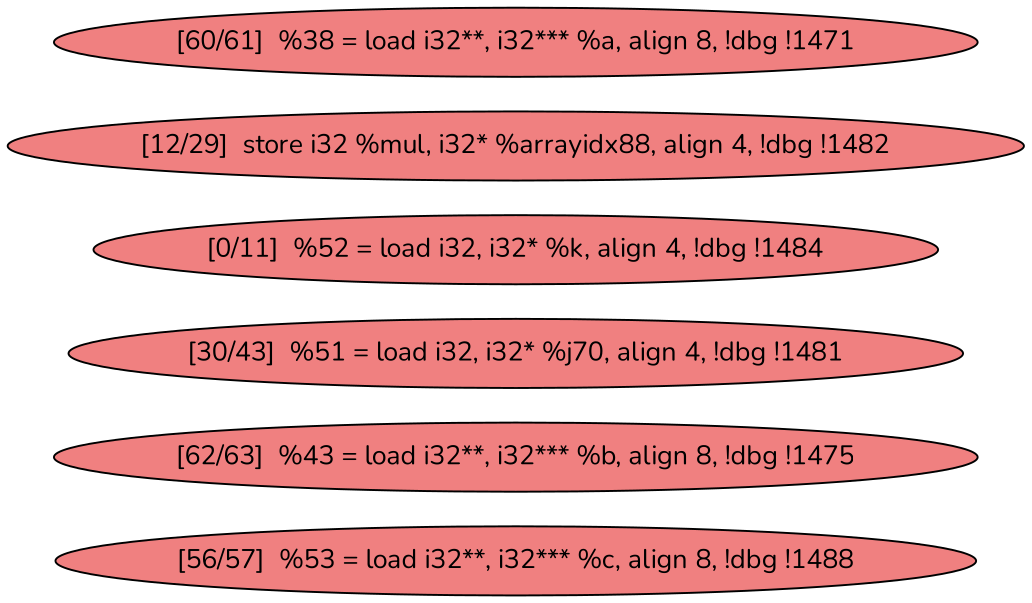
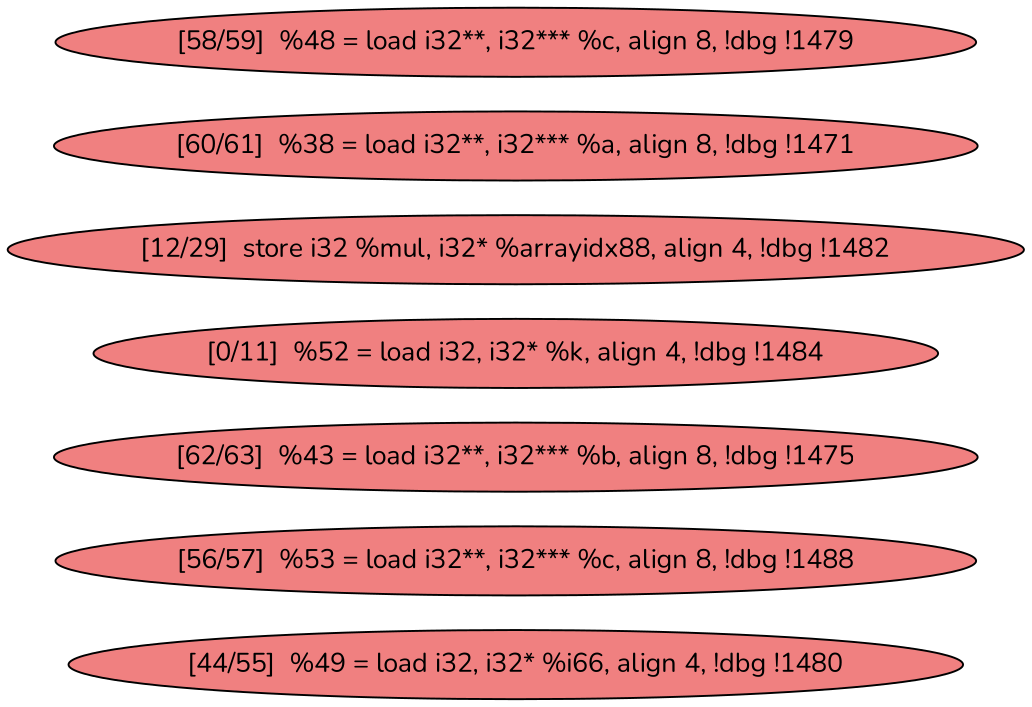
none -> (516, 42)
(516, 353) -> none
none -> (516, 665)
